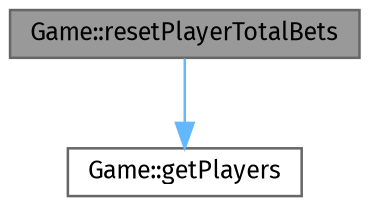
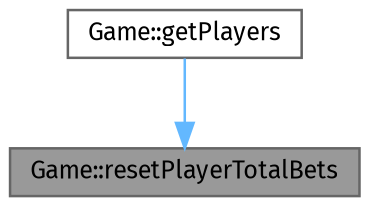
(185, 91) -> (185, 91)
